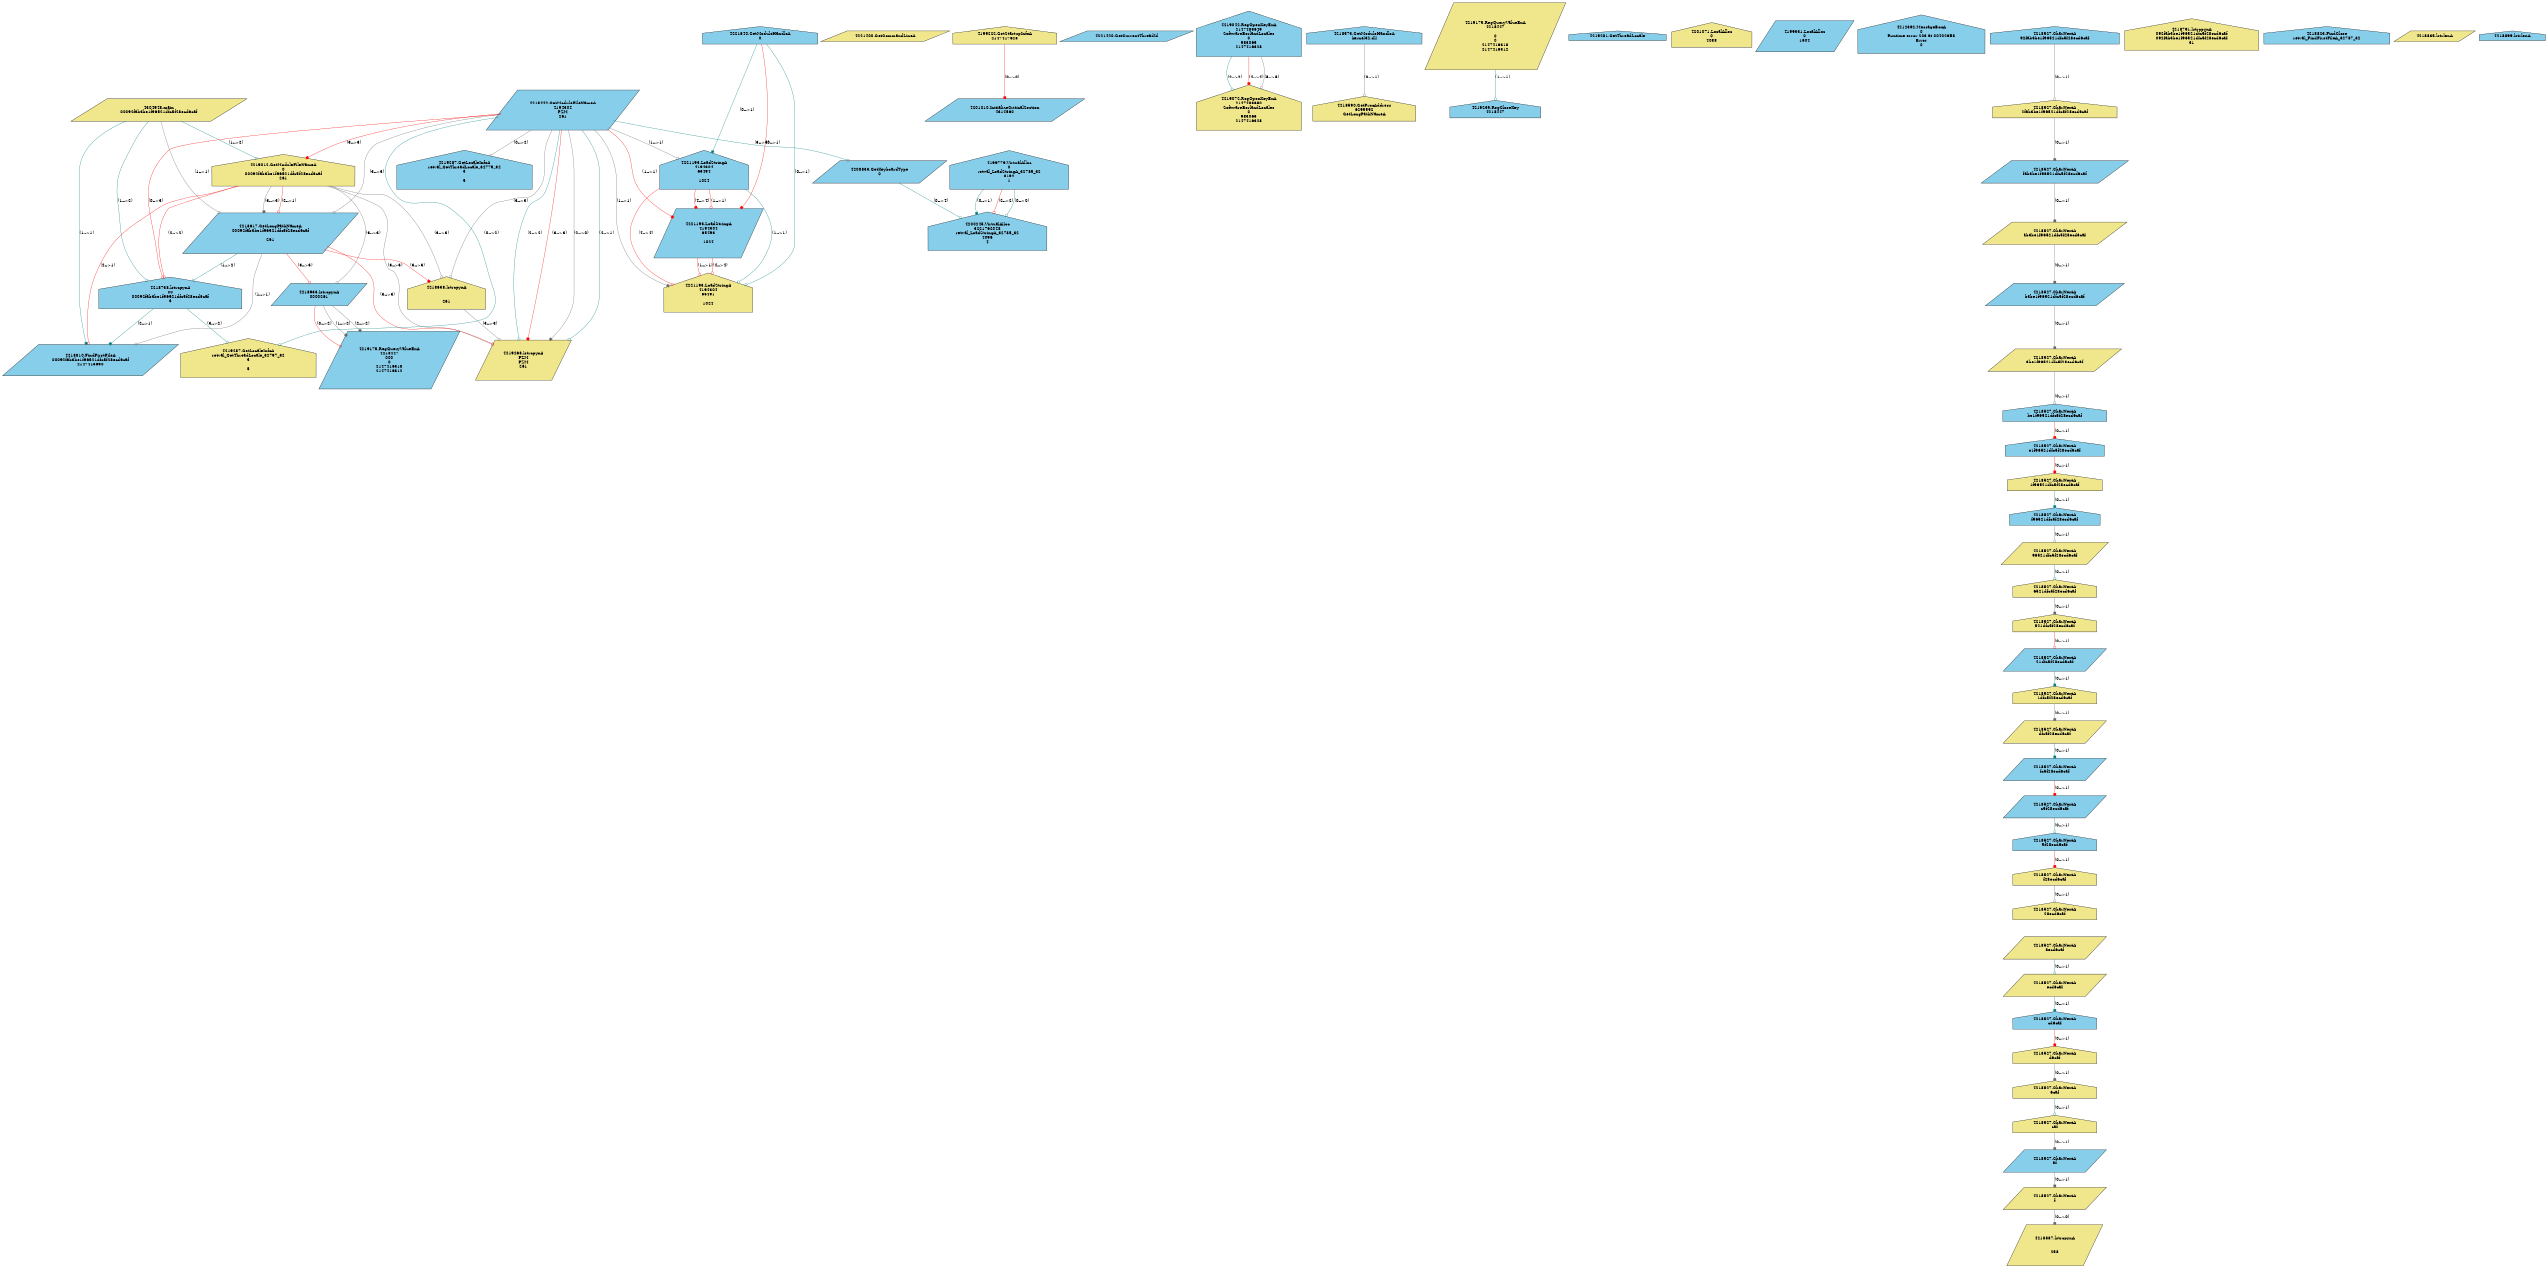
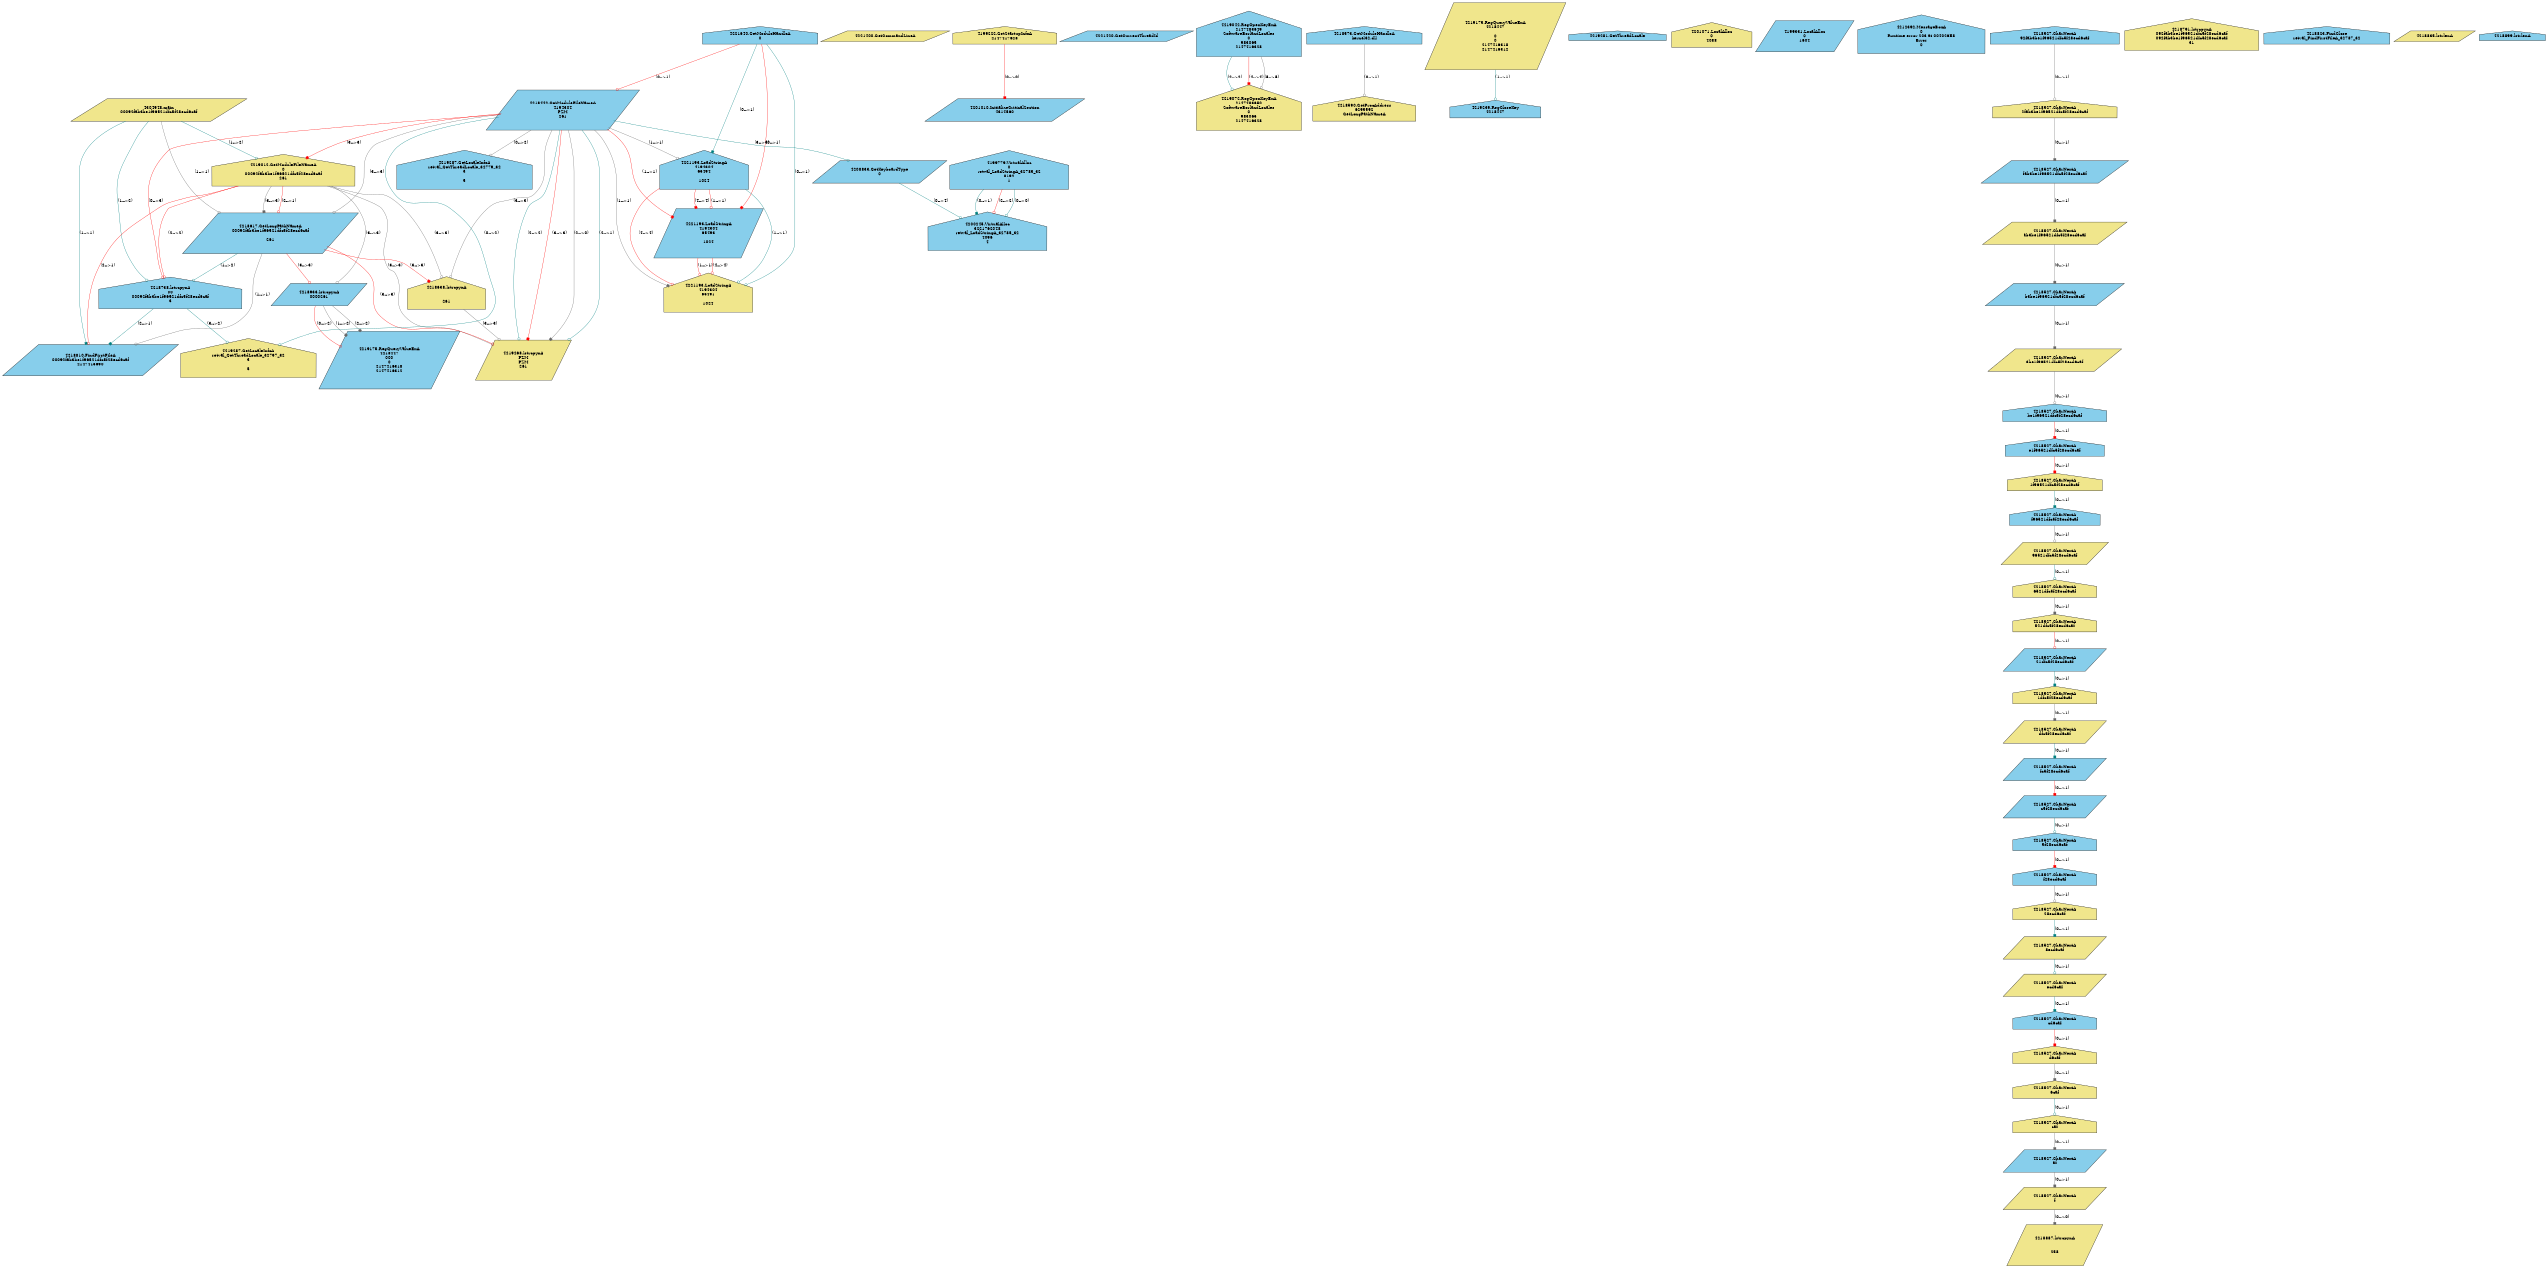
none -> (679, 67)
(2055, 877) -> (2055, 877)
none -> (2055, 927)
